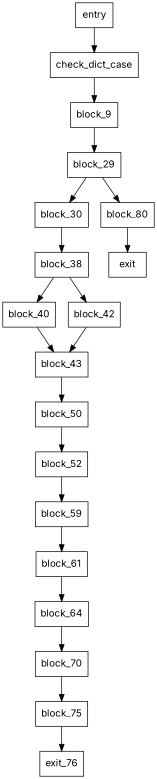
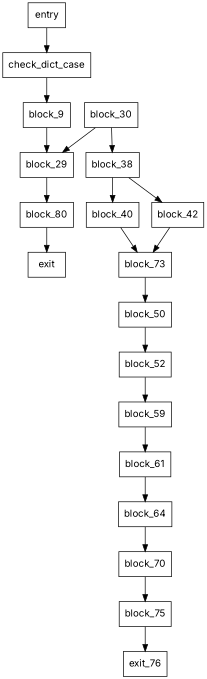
(80, 187) -> (82, 138)
(62, 365) -> (145, 265)
